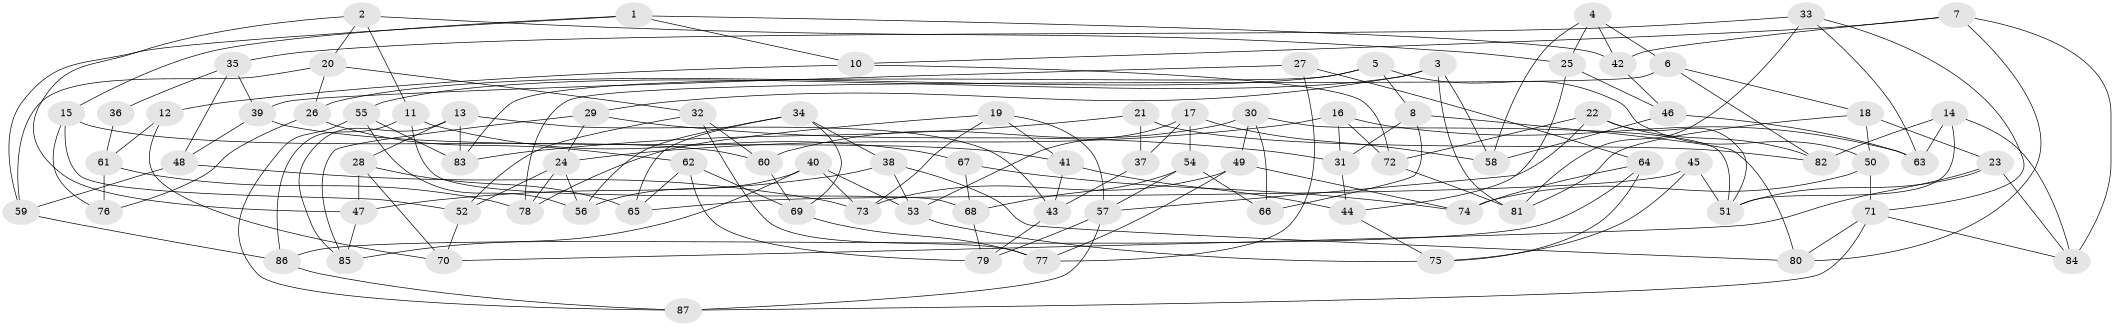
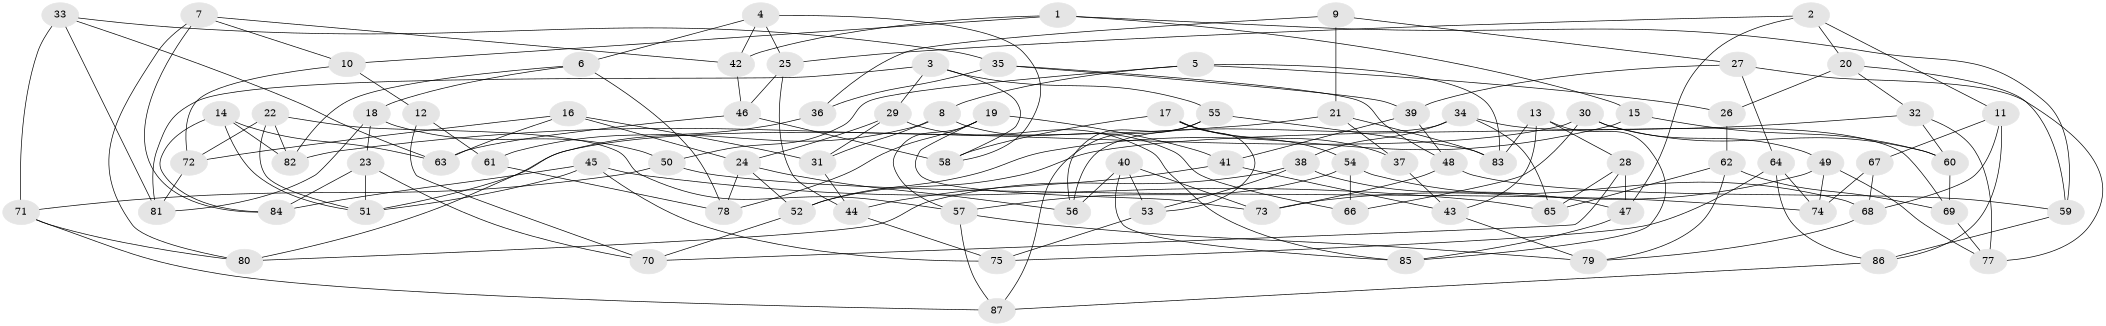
none -> (1336, 15)
(104, 212) -> none
(1971, 237) -> (427, 187)
